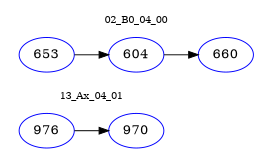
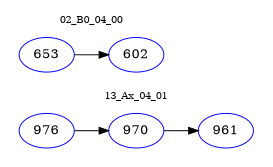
(136, 55) -> (136, 55)
(226, 55) -> none
none -> (226, 131)
